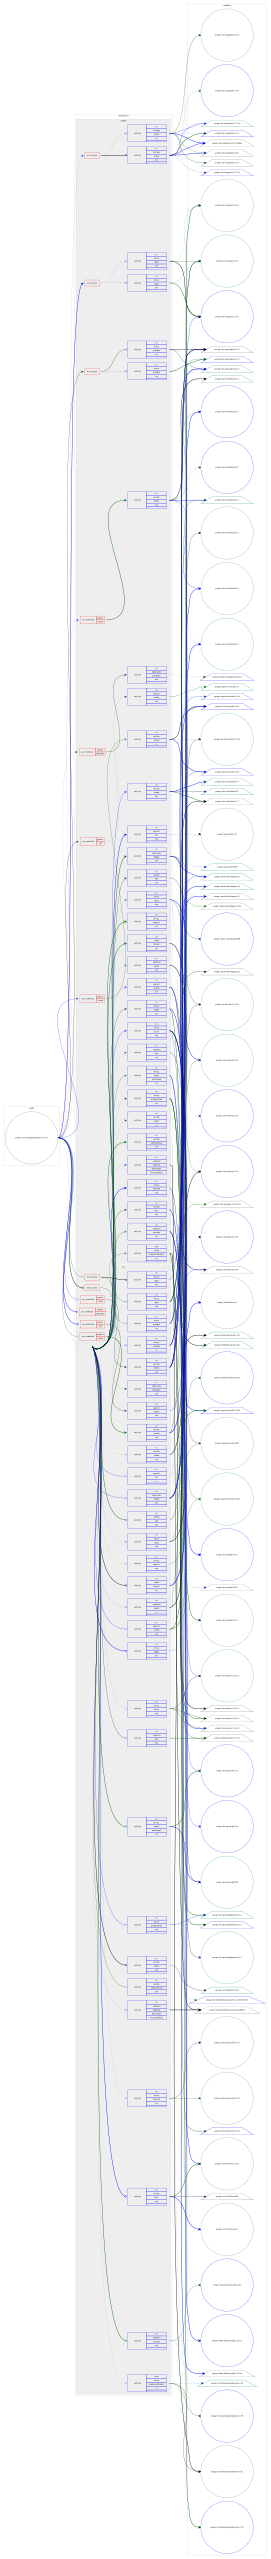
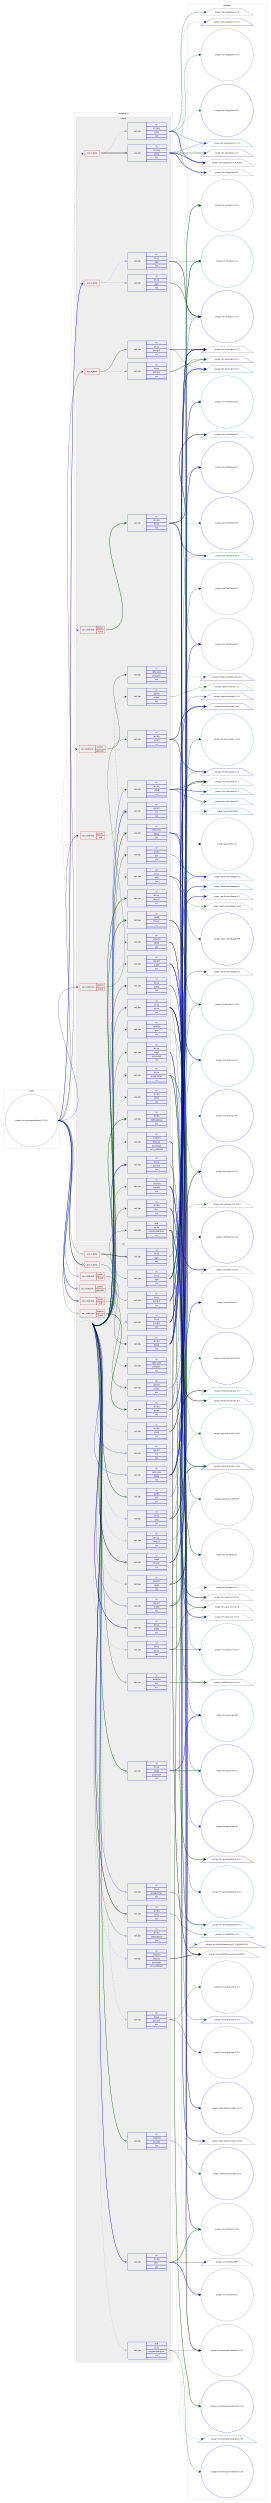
(227, 1555) -> none
